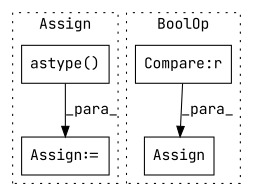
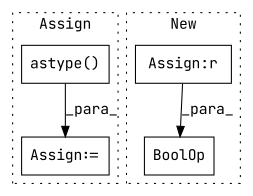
(183, 25) -> (183, 25)
(183, 64) -> (183, 64)
(179, 156) -> (179, 156)
